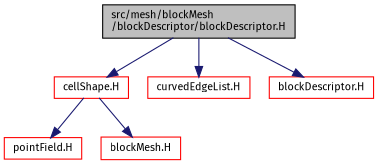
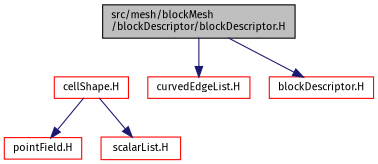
(145, 55) -> none
(141, 148) -> (141, 148)
